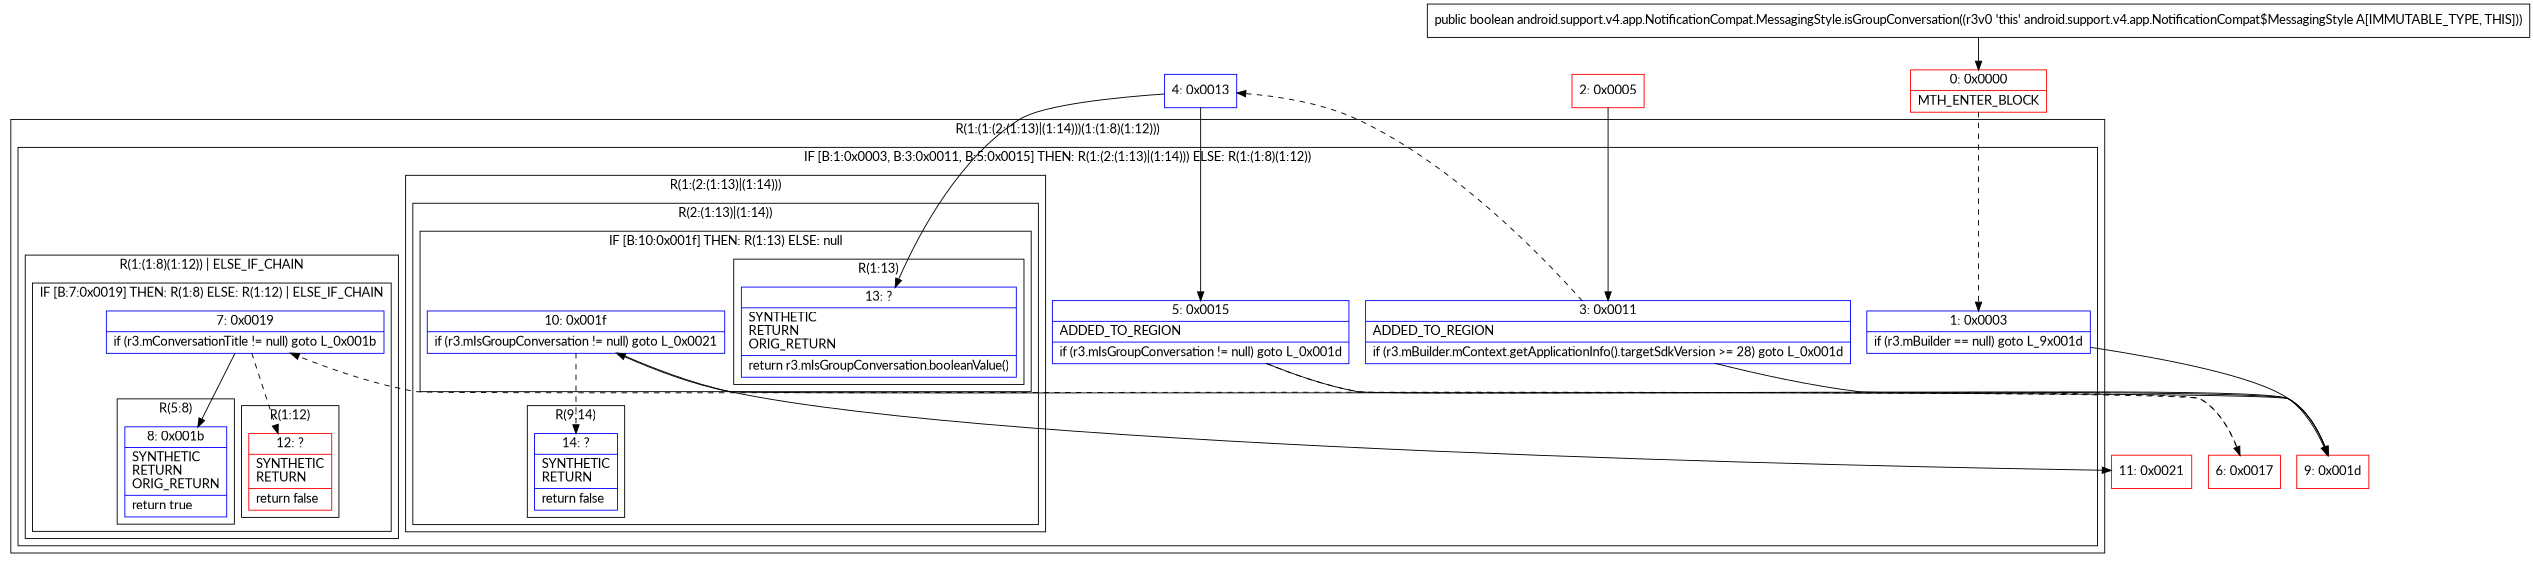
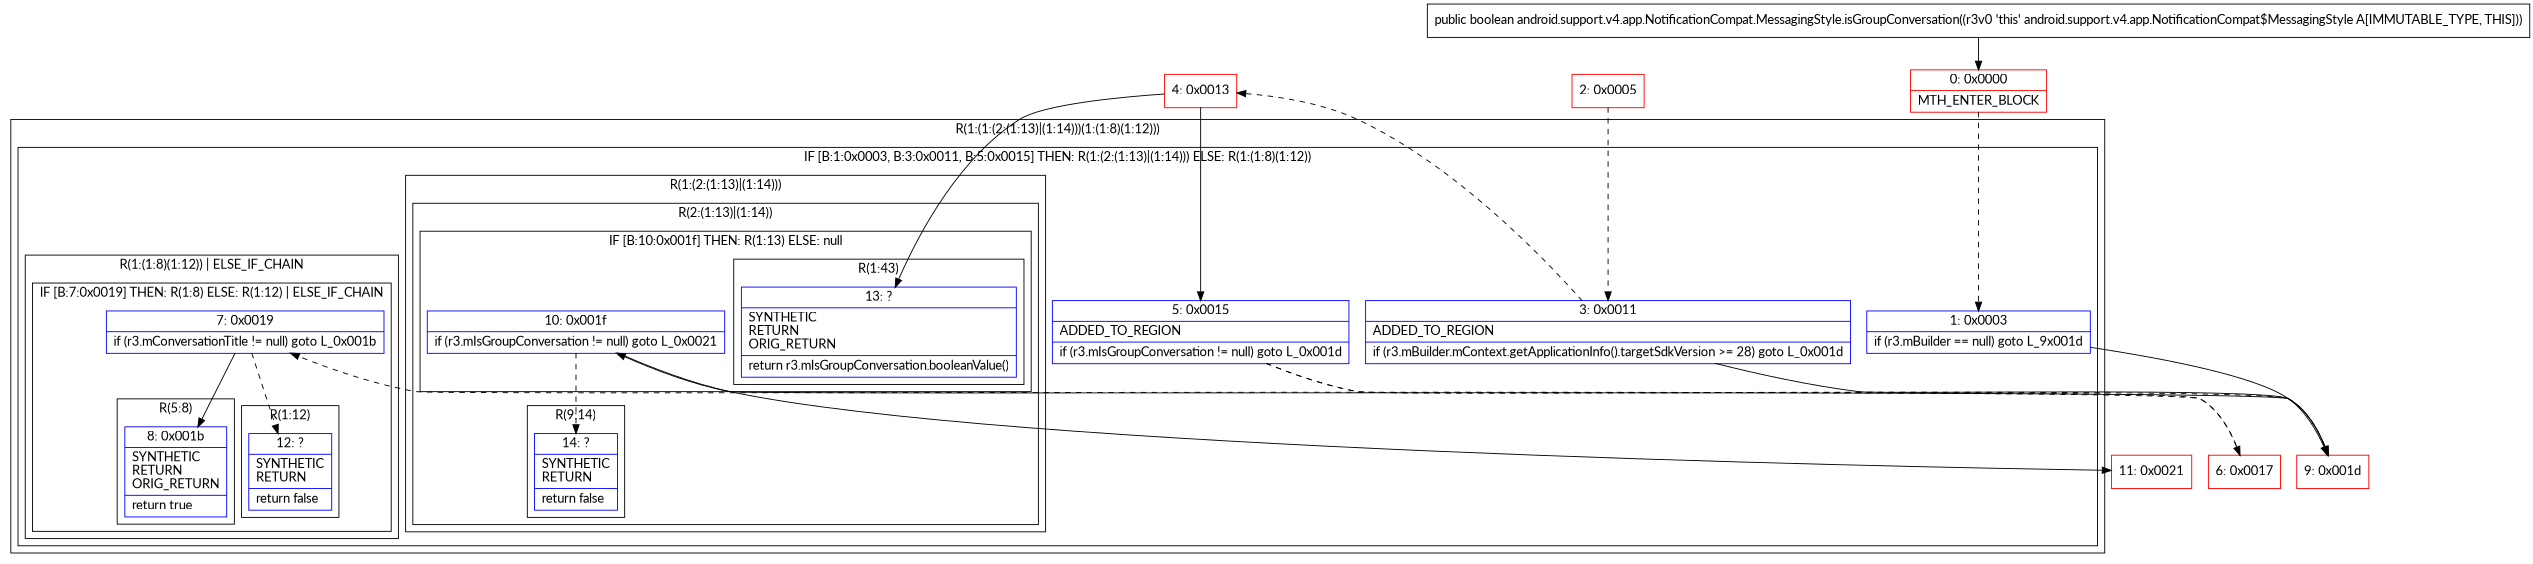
(1201, 91) -> (1201, 91)
(1608, 199) -> (1608, 199)
(879, 270) -> (879, 270)
(1806, 392) -> (1806, 392)
(290, 472) -> (290, 472)
